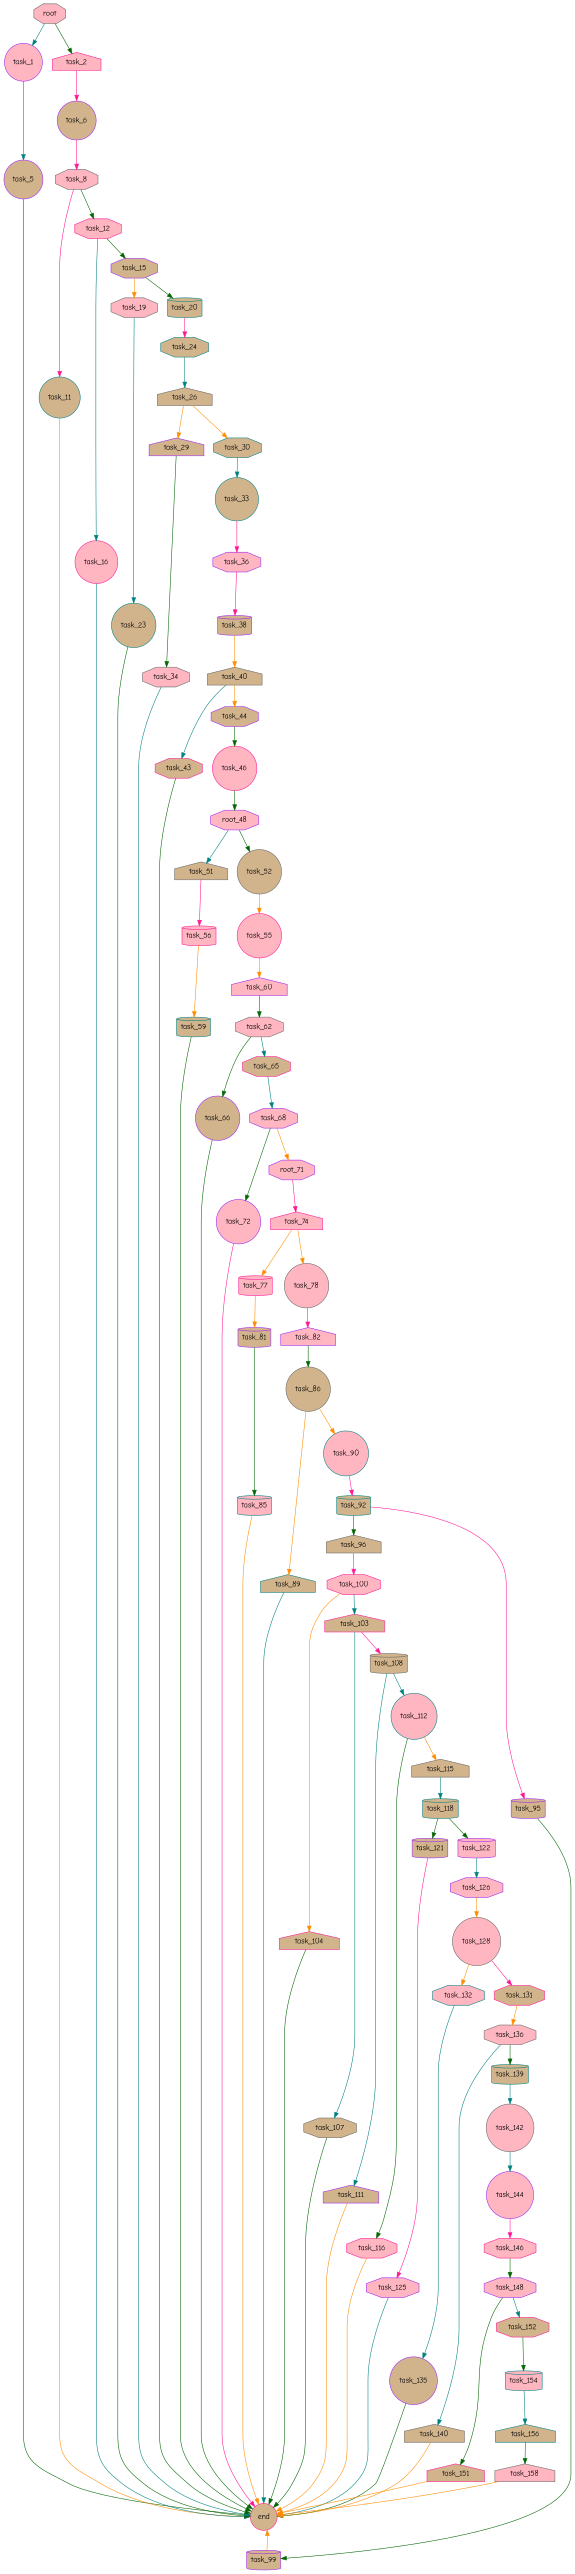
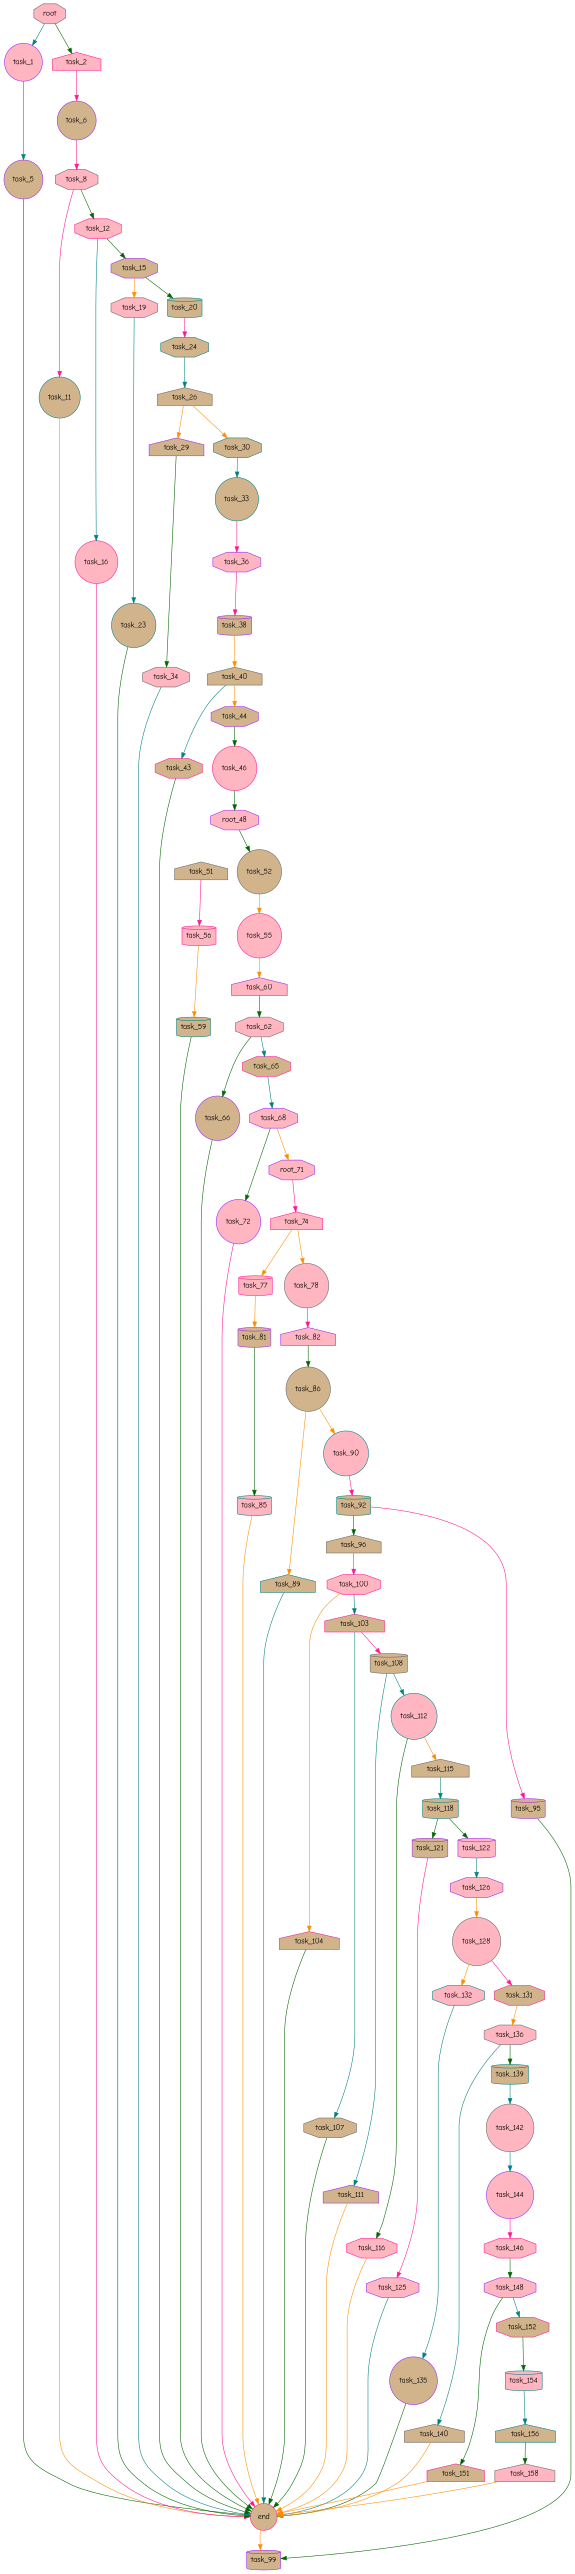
(219, 844) -> none
(96, 1603) -> (96, 1603)
(267, 2543) -> (260, 2537)
